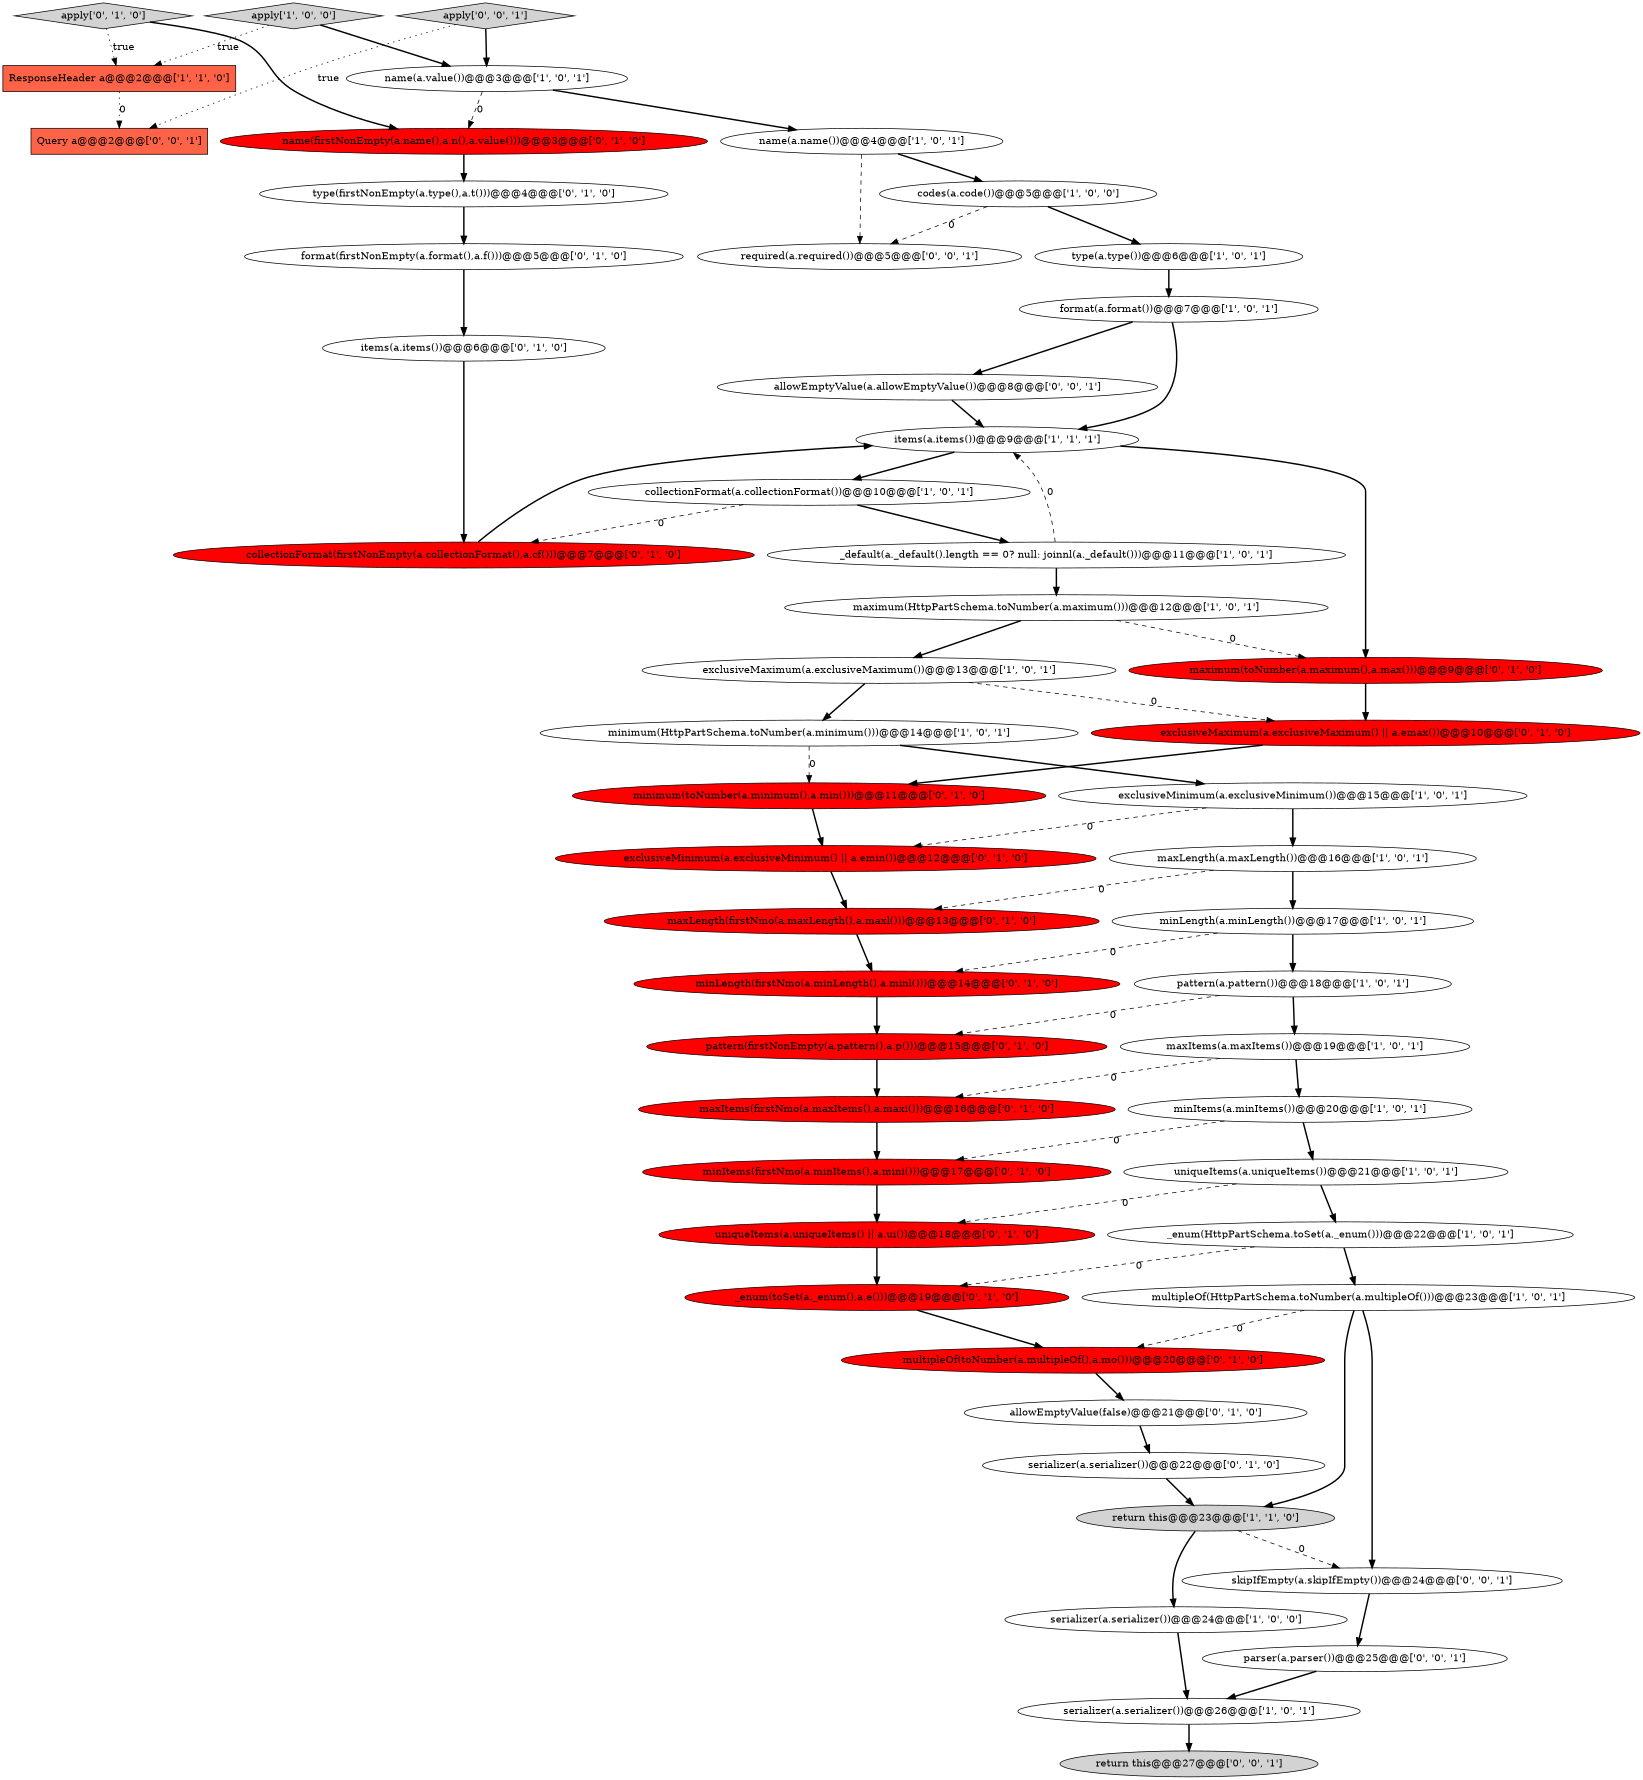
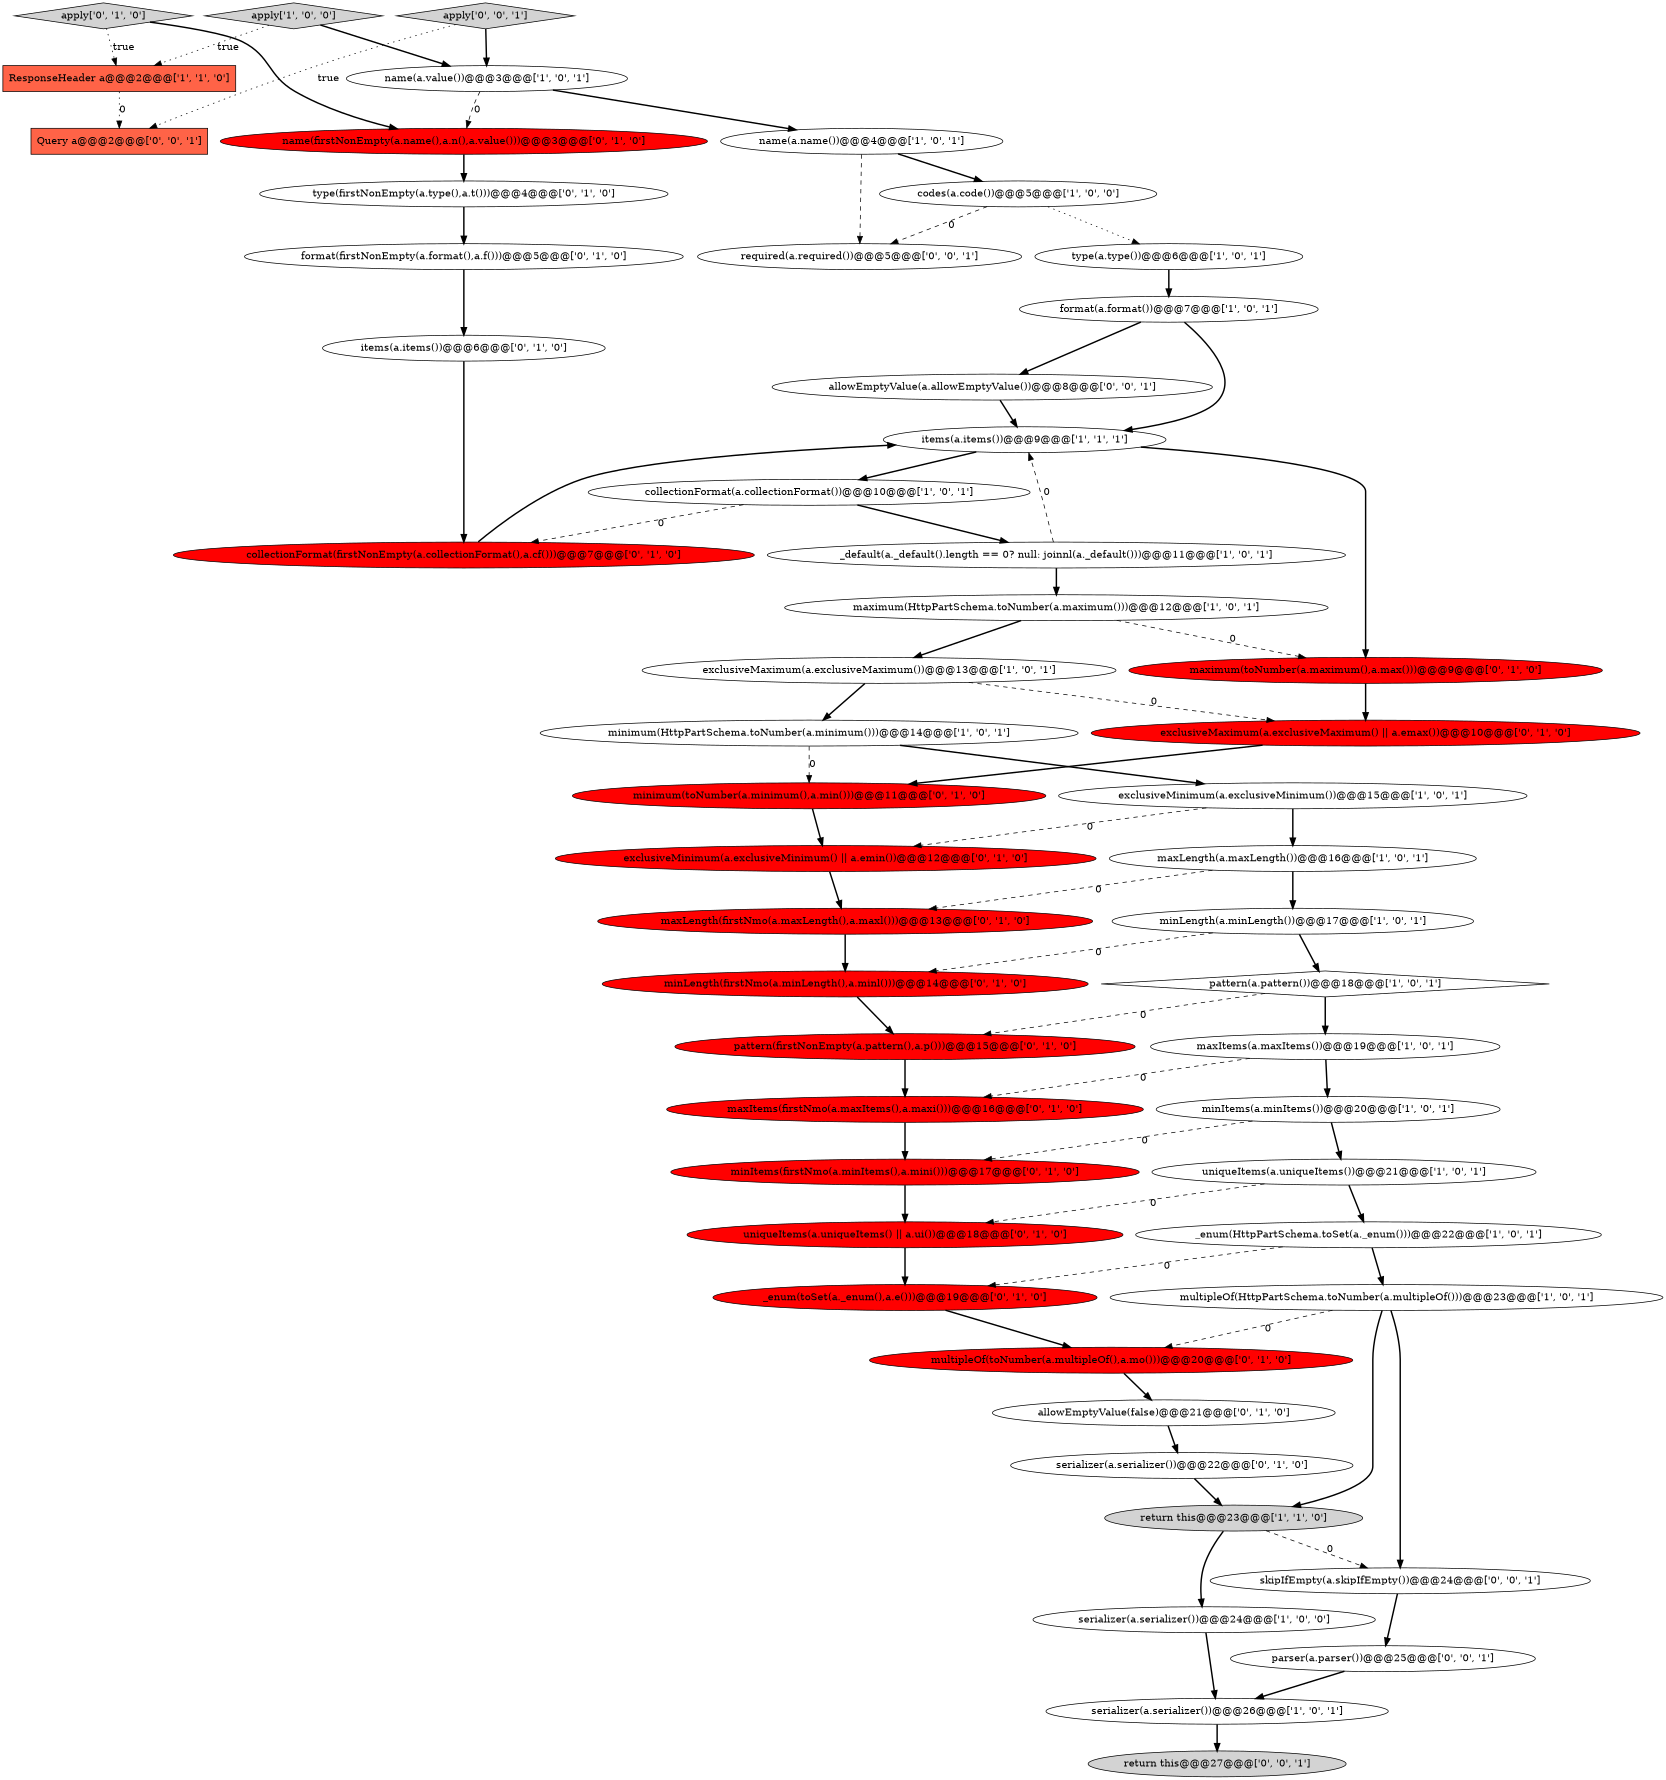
(1090, 224) -> (1090, 224)
(1293, 984) -> (1325, 984)
